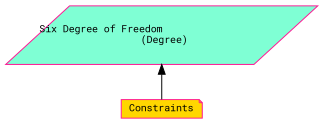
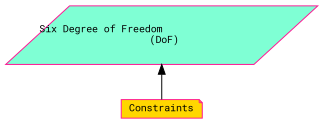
(162, 35) -> (162, 35)
